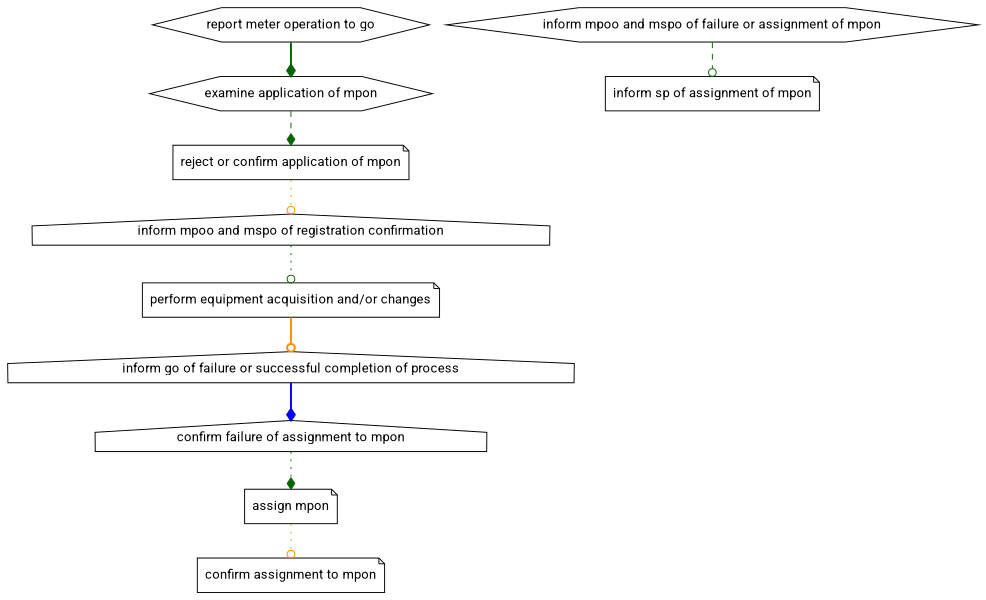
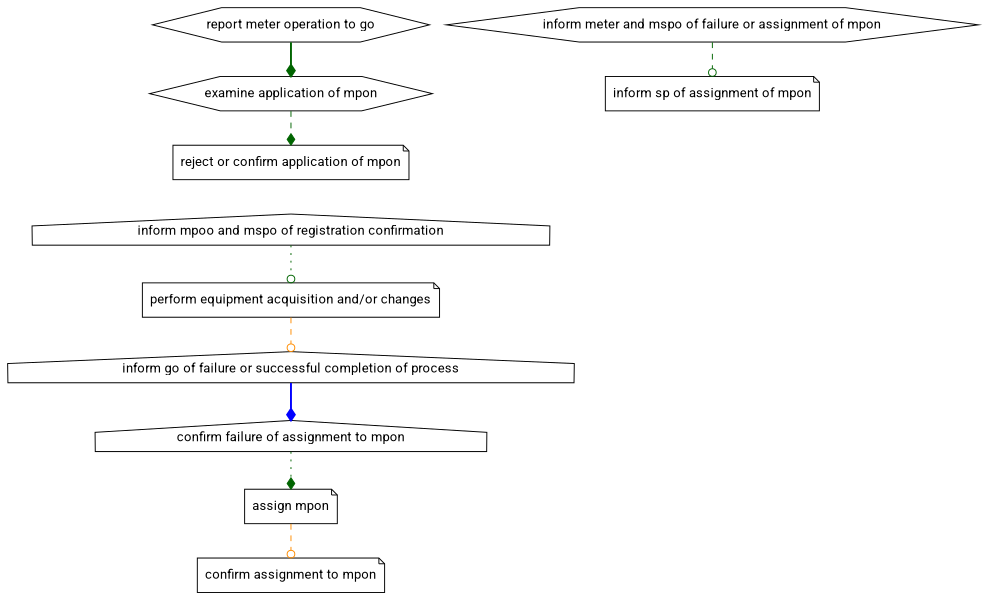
(712, 25) -> (712, 25)
(291, 193) -> none
(291, 331) -> (291, 331)
(291, 537) -> (291, 537)
